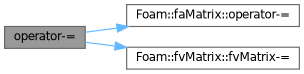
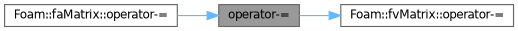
(101, 30) -> (192, 16)
(213, 58) -> (427, 16)
